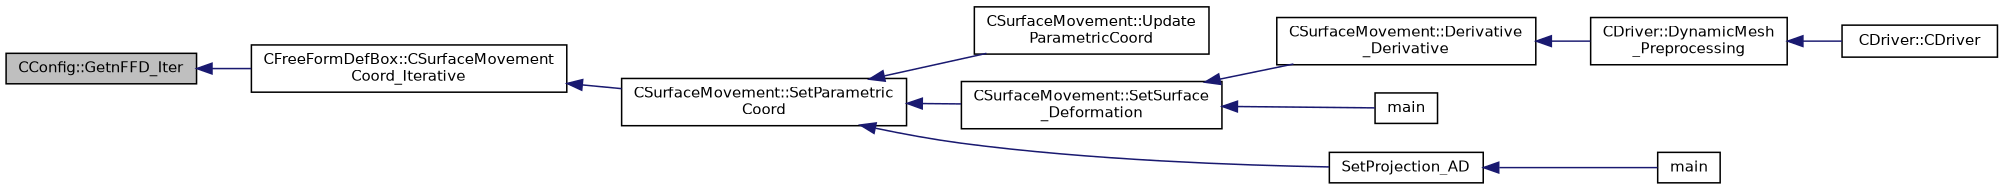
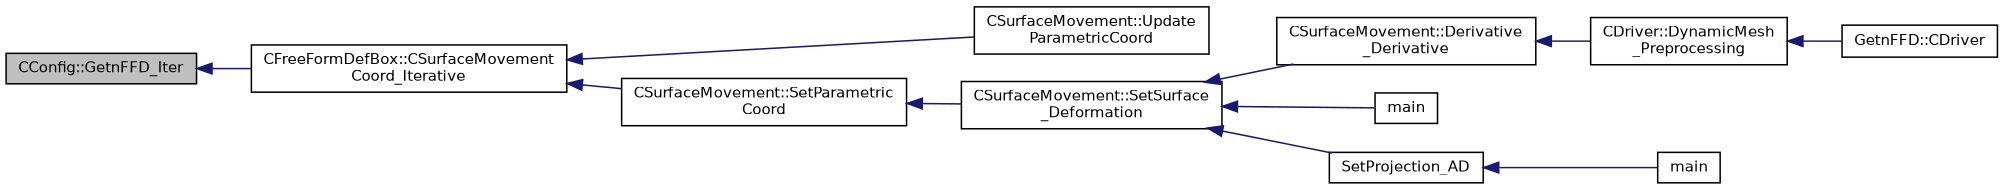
(1920, 41) -> (1920, 41)
(935, 65) -> (778, 48)
(1101, 157) -> (1277, 142)
